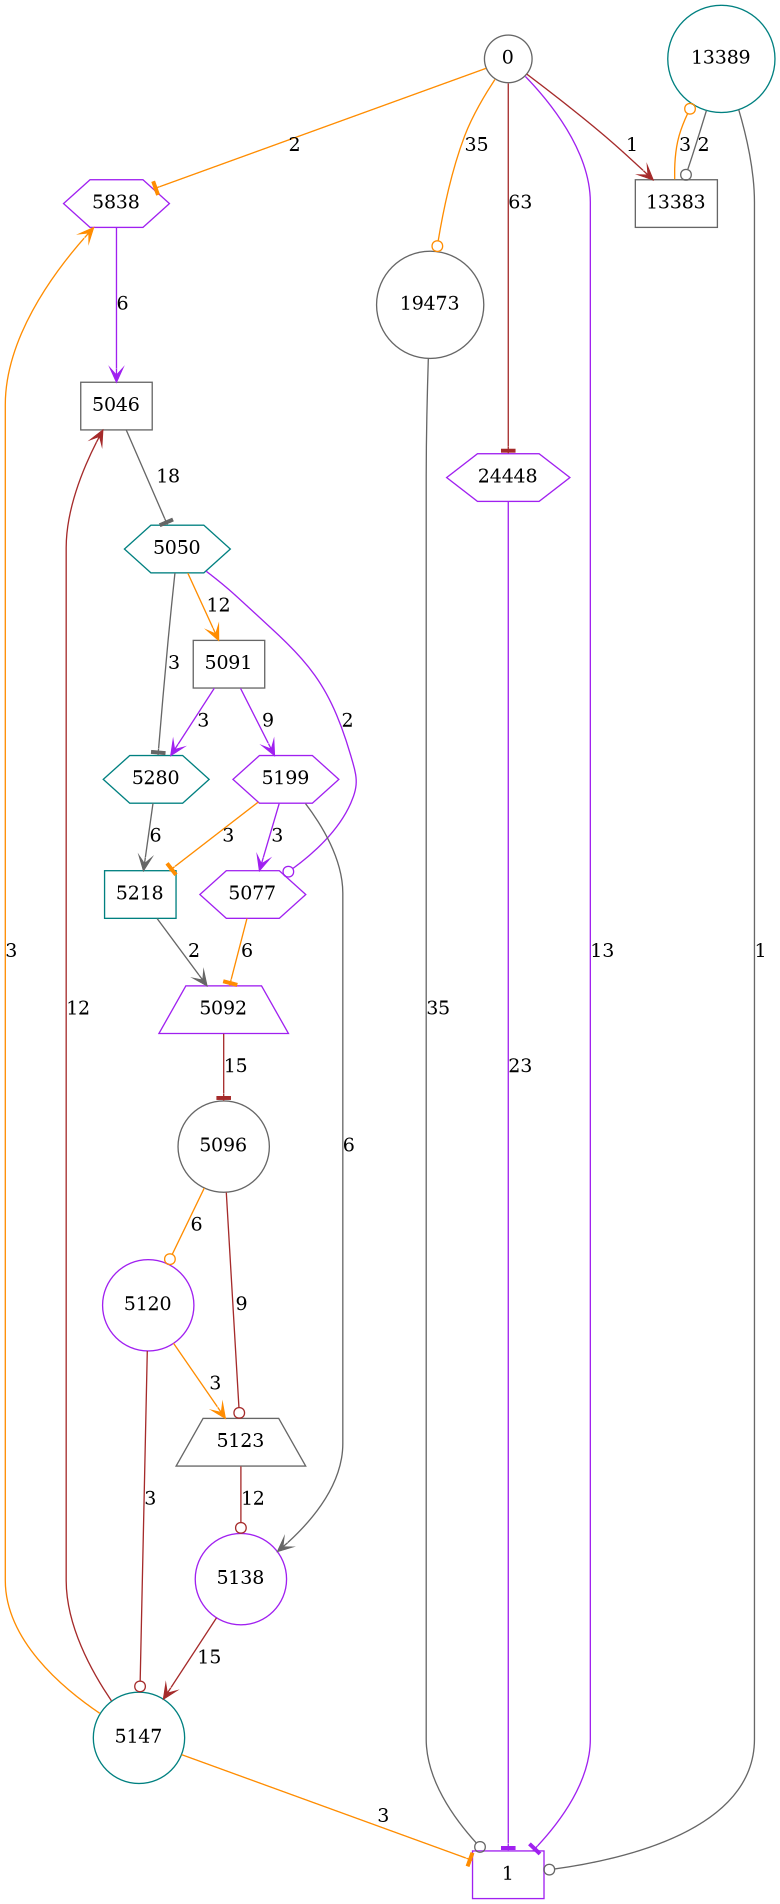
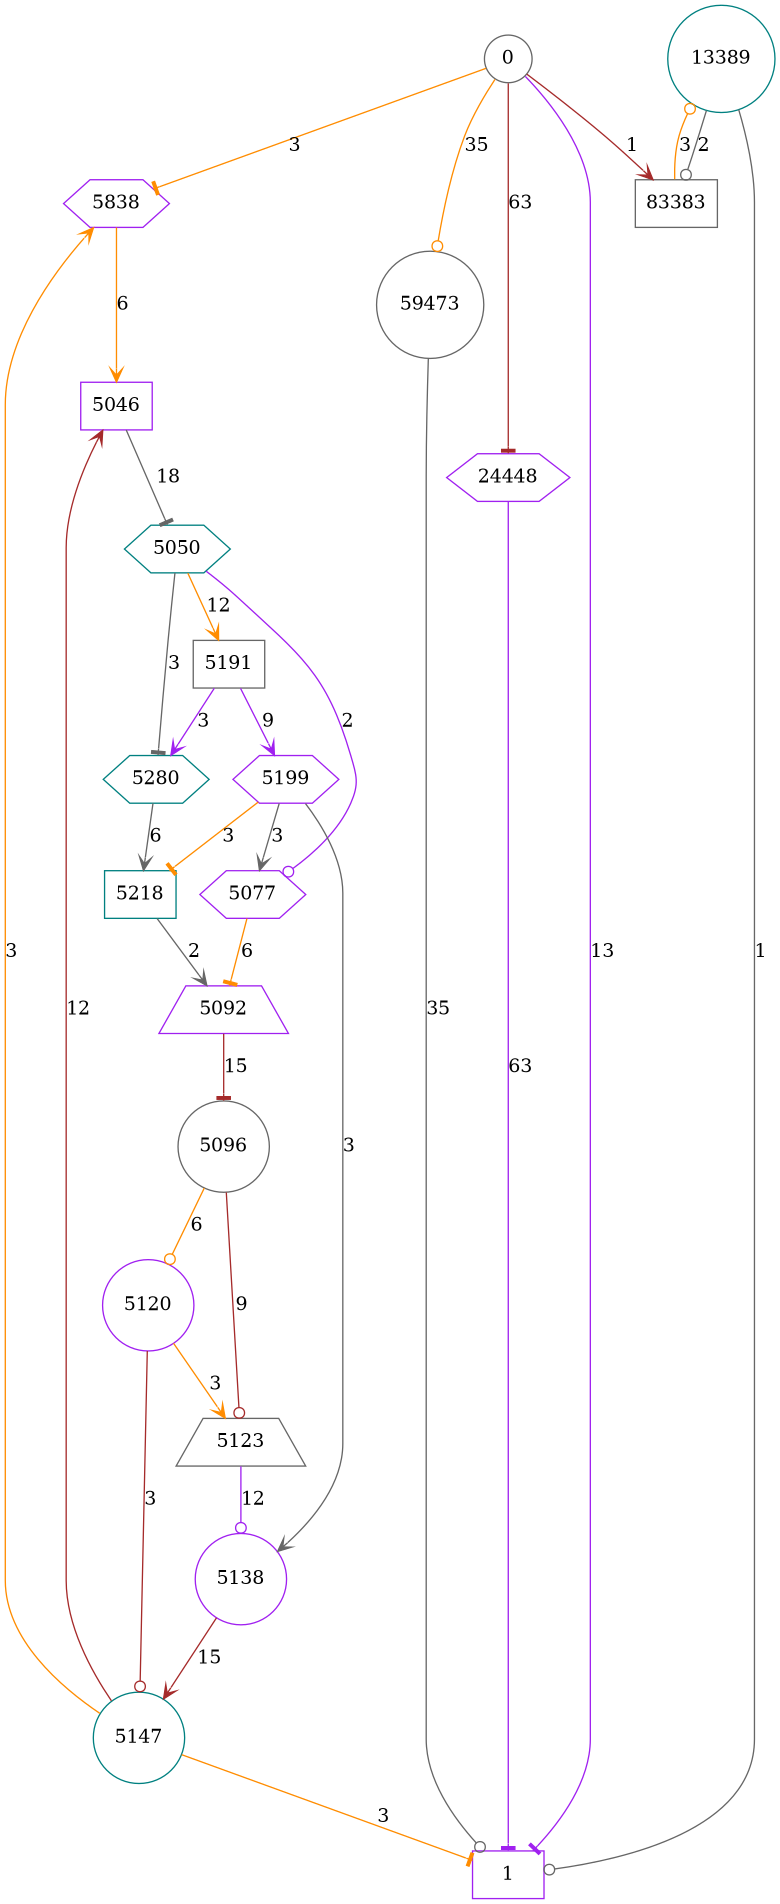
(295, 146) -> (295, 146)
(676, 204) -> (676, 204)
(116, 298) -> (116, 298)
(430, 305) -> (430, 305)
(116, 406) -> (116, 406)
(229, 664) -> (229, 664)
(271, 831) -> (271, 831)
(521, 1067) -> (521, 1067)
(349, 1147) -> (349, 1147)
(241, 1494) -> (241, 1494)
